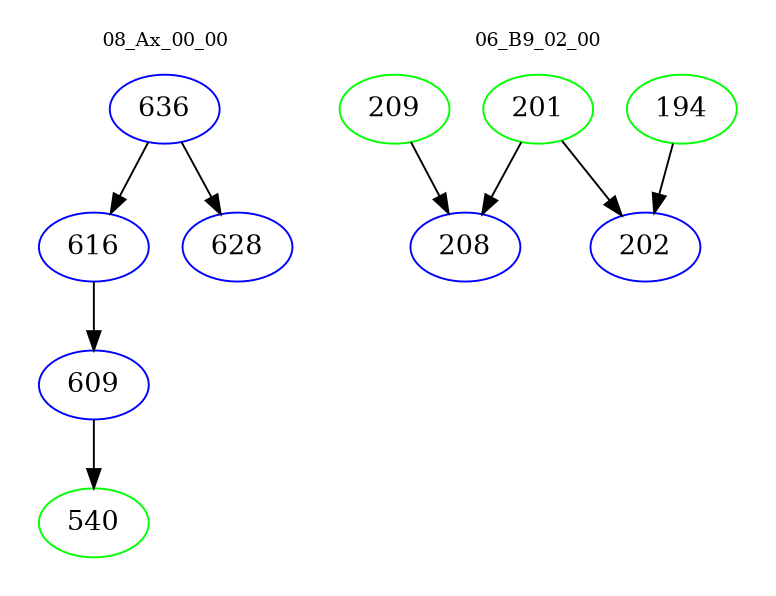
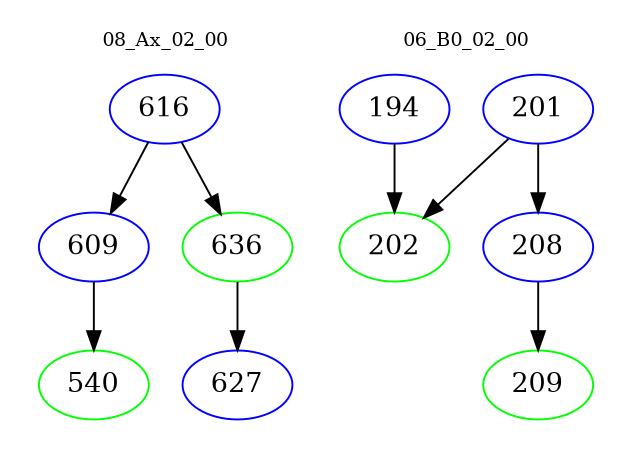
(166, 41) -> (166, 41)
(538, 41) -> (466, 41)
(165, 109) -> (237, 247)
(538, 109) -> (538, 109)
(682, 109) -> (395, 109)
(134, 169) -> (196, 170)
(425, 169) -> (538, 307)
(237, 247) -> (237, 385)
(645, 247) -> (395, 247)
